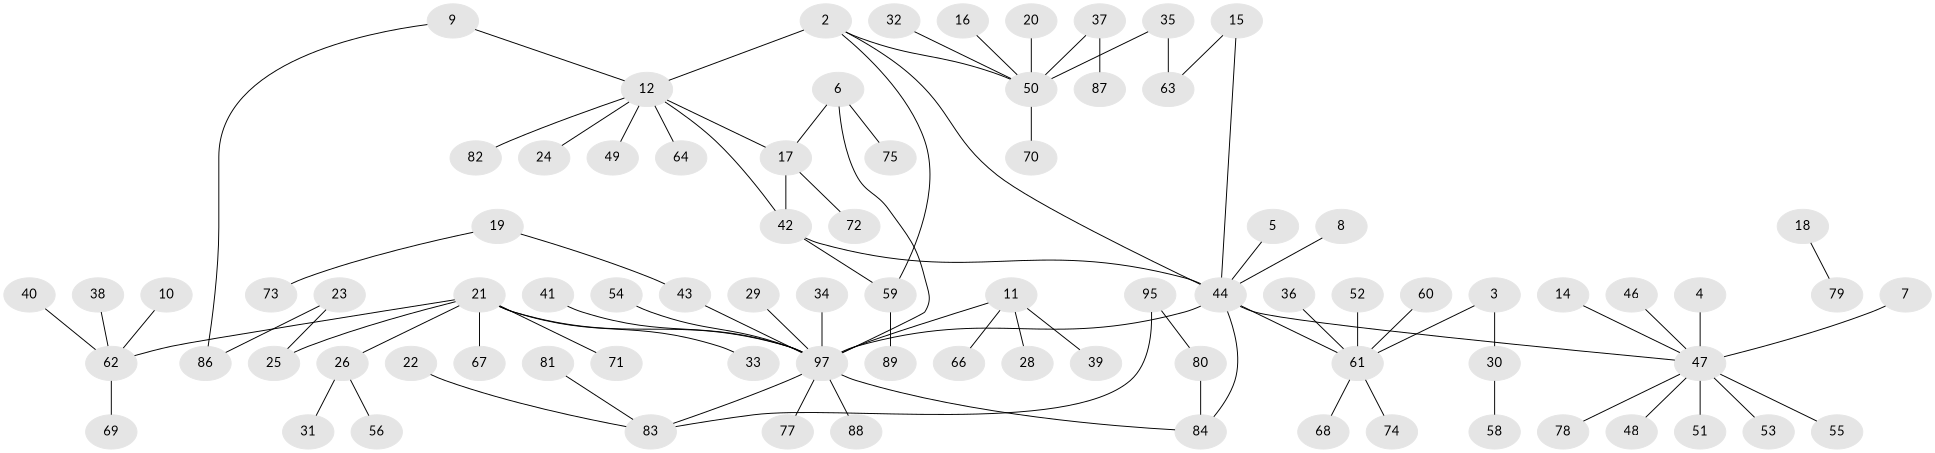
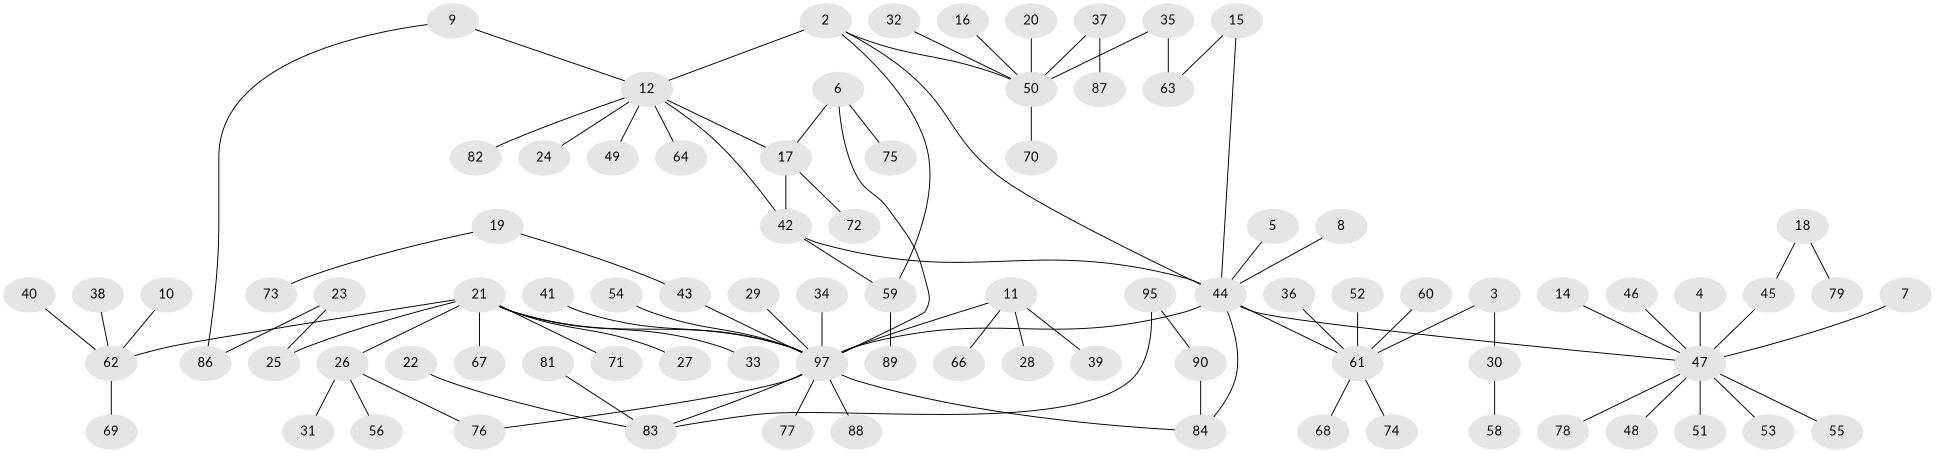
none -> (1769, 295)
none -> (685, 363)
(1201, 363) -> (1201, 363)
none -> (480, 432)
